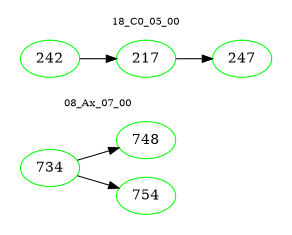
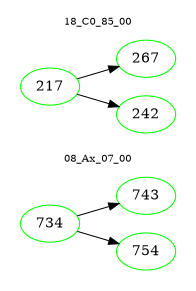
(146, 22) -> (98, 22)
(93, 59) -> (93, 99)
(242, 59) -> (146, 59)
(146, 140) -> (146, 196)
